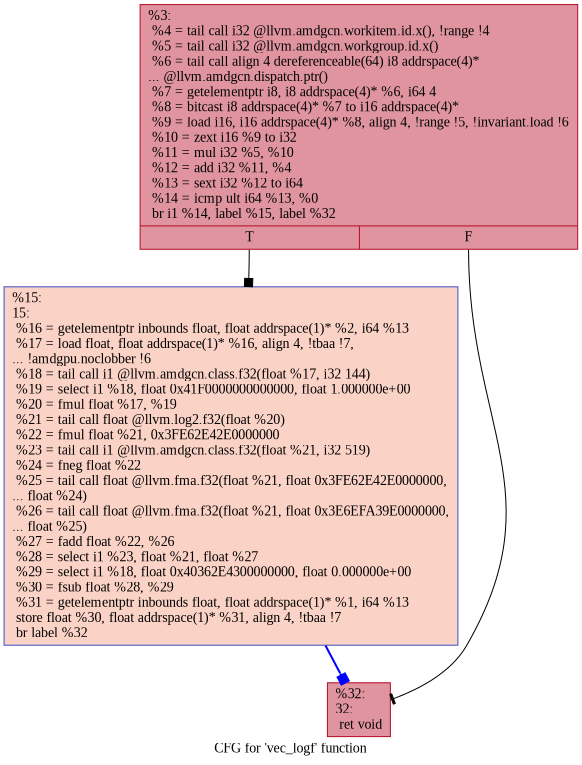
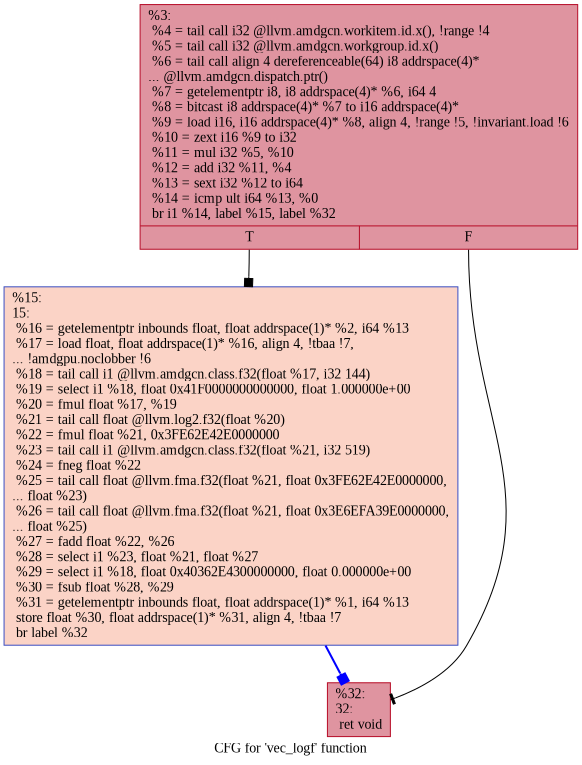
(50, 496) -> (50, 496)
